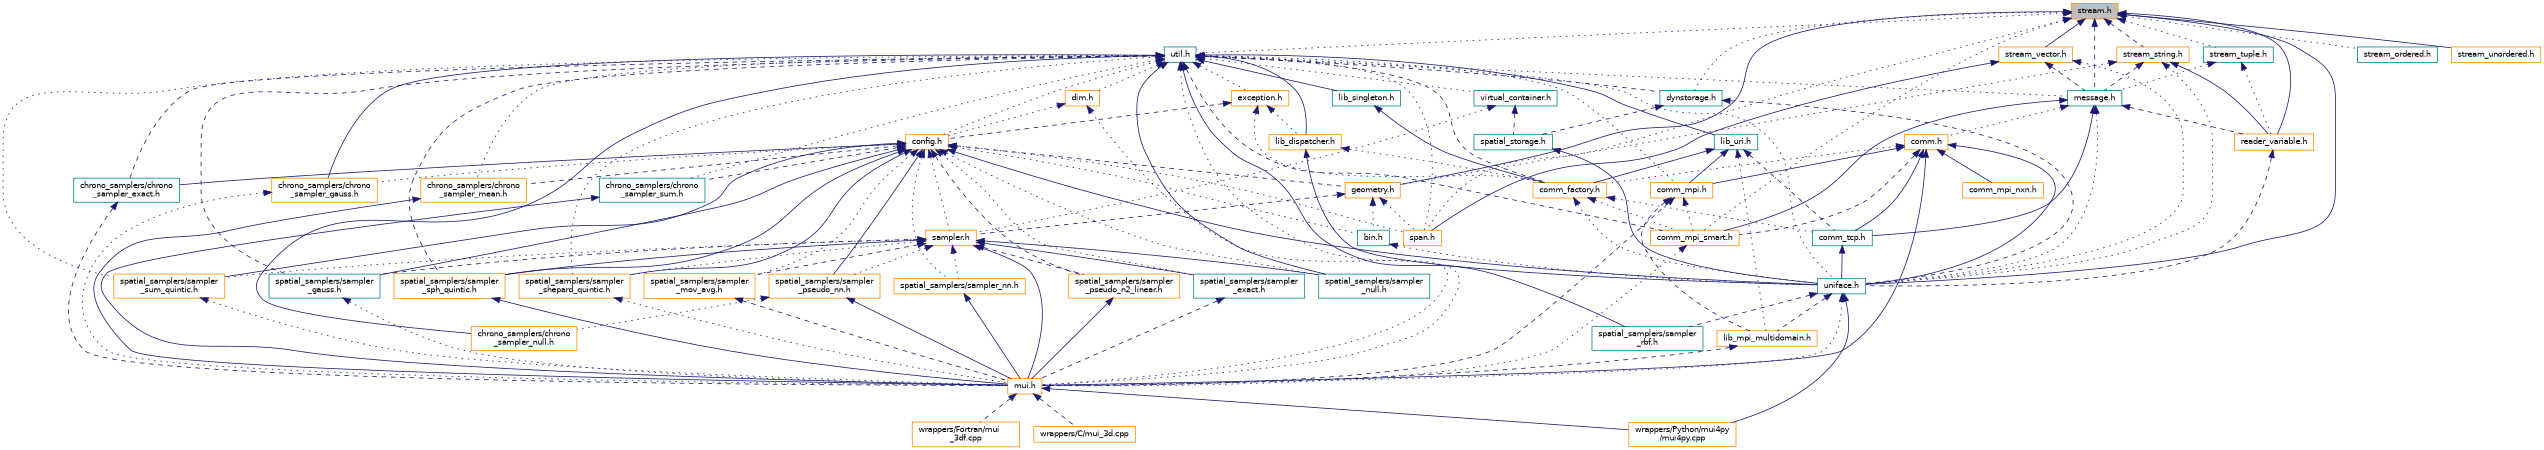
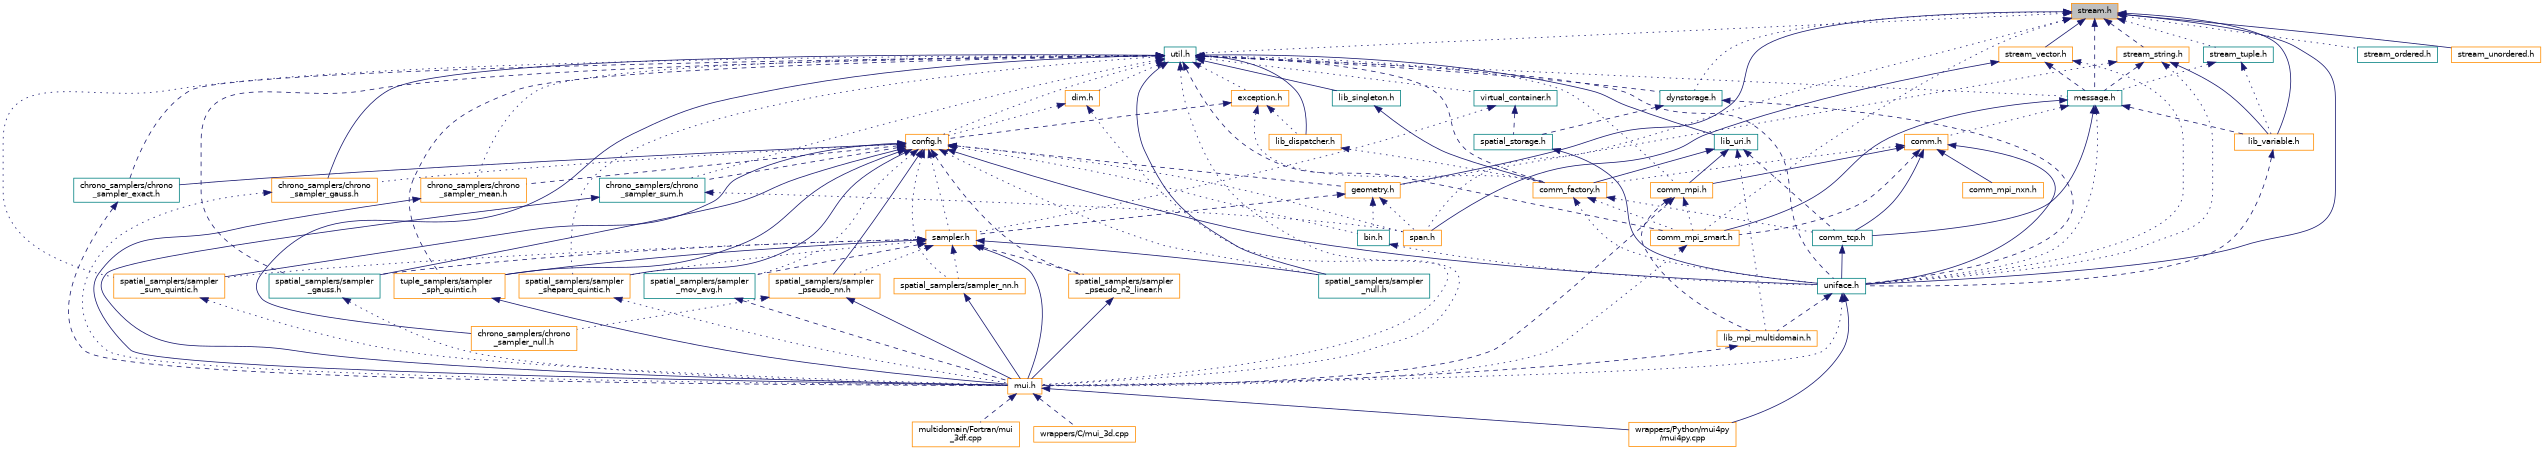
(1404, 88) -> (1041, 204)
(1642, 101) -> (1642, 101)
(2274, 142) -> (2274, 142)
(1532, 273) -> none
(450, 286) -> (450, 286)
(700, 286) -> (700, 286)
(1249, 286) -> none
(1647, 339) -> none
(1552, 372) -> none
(966, 434) -> (966, 434)
